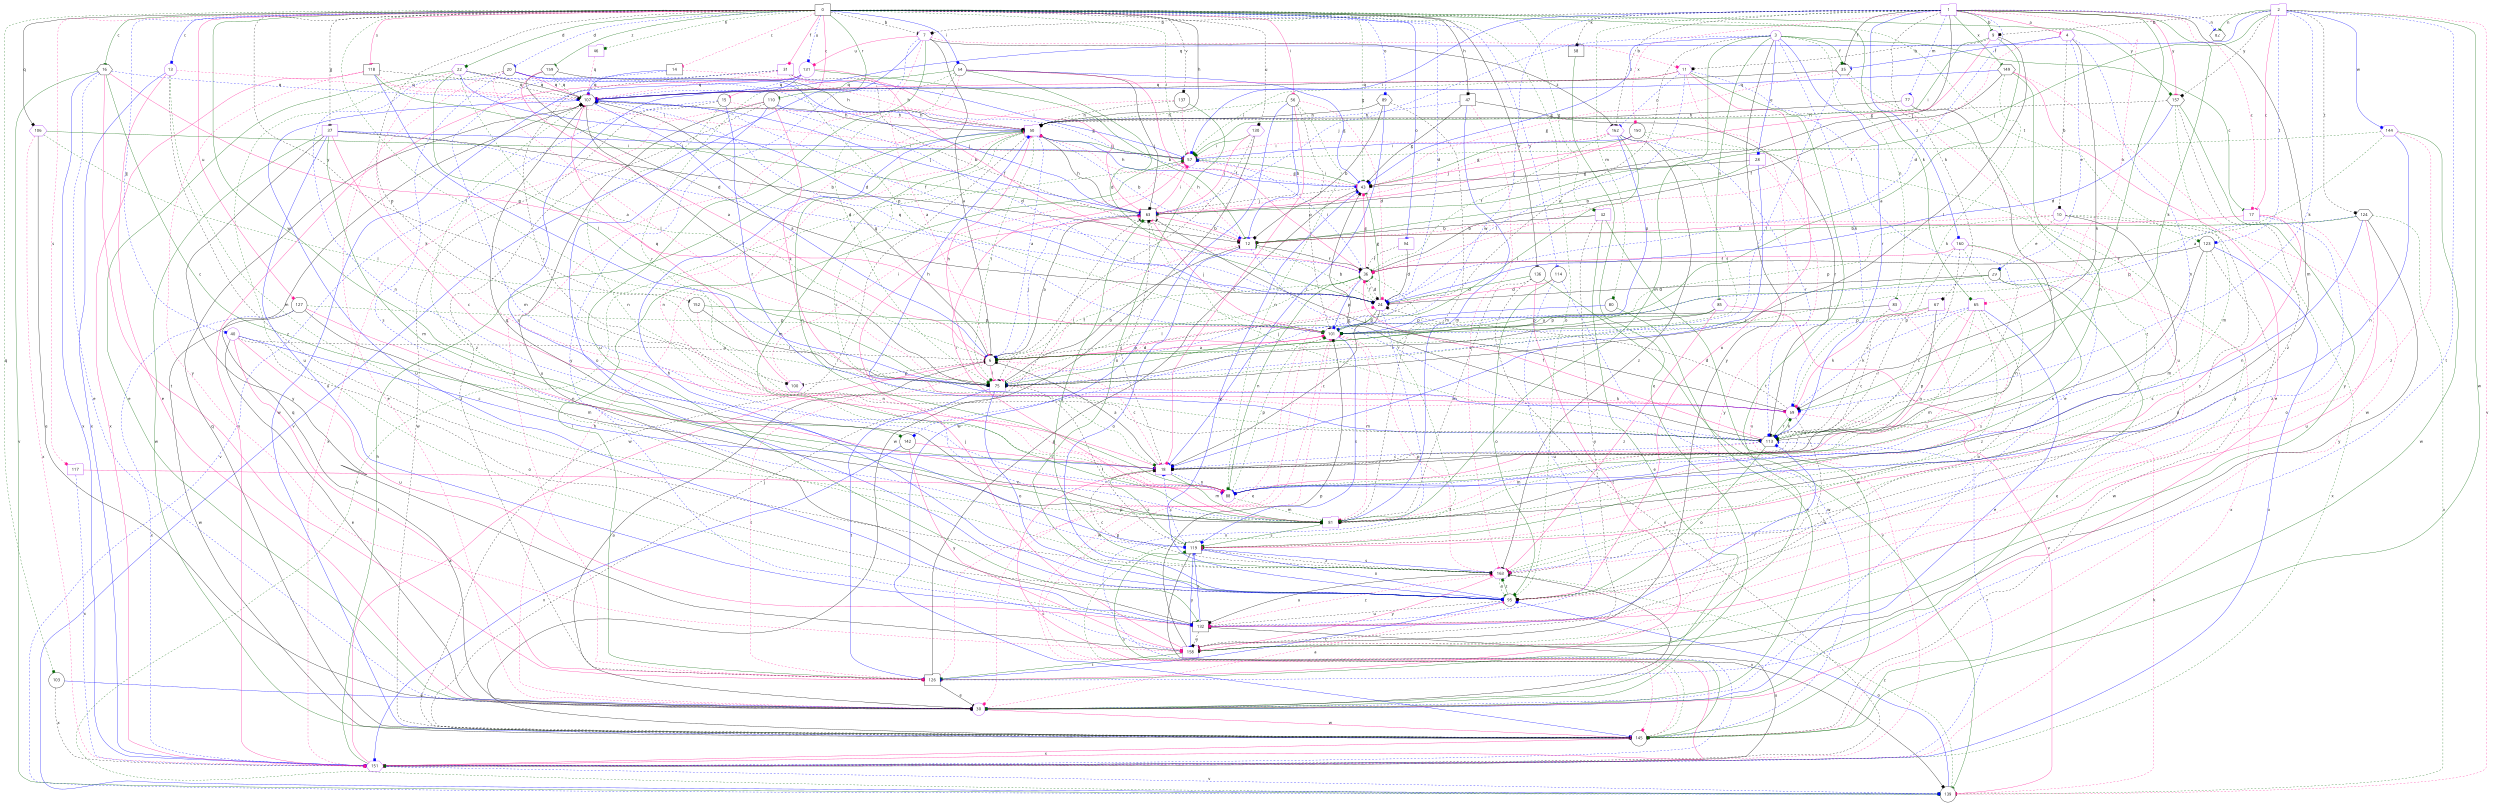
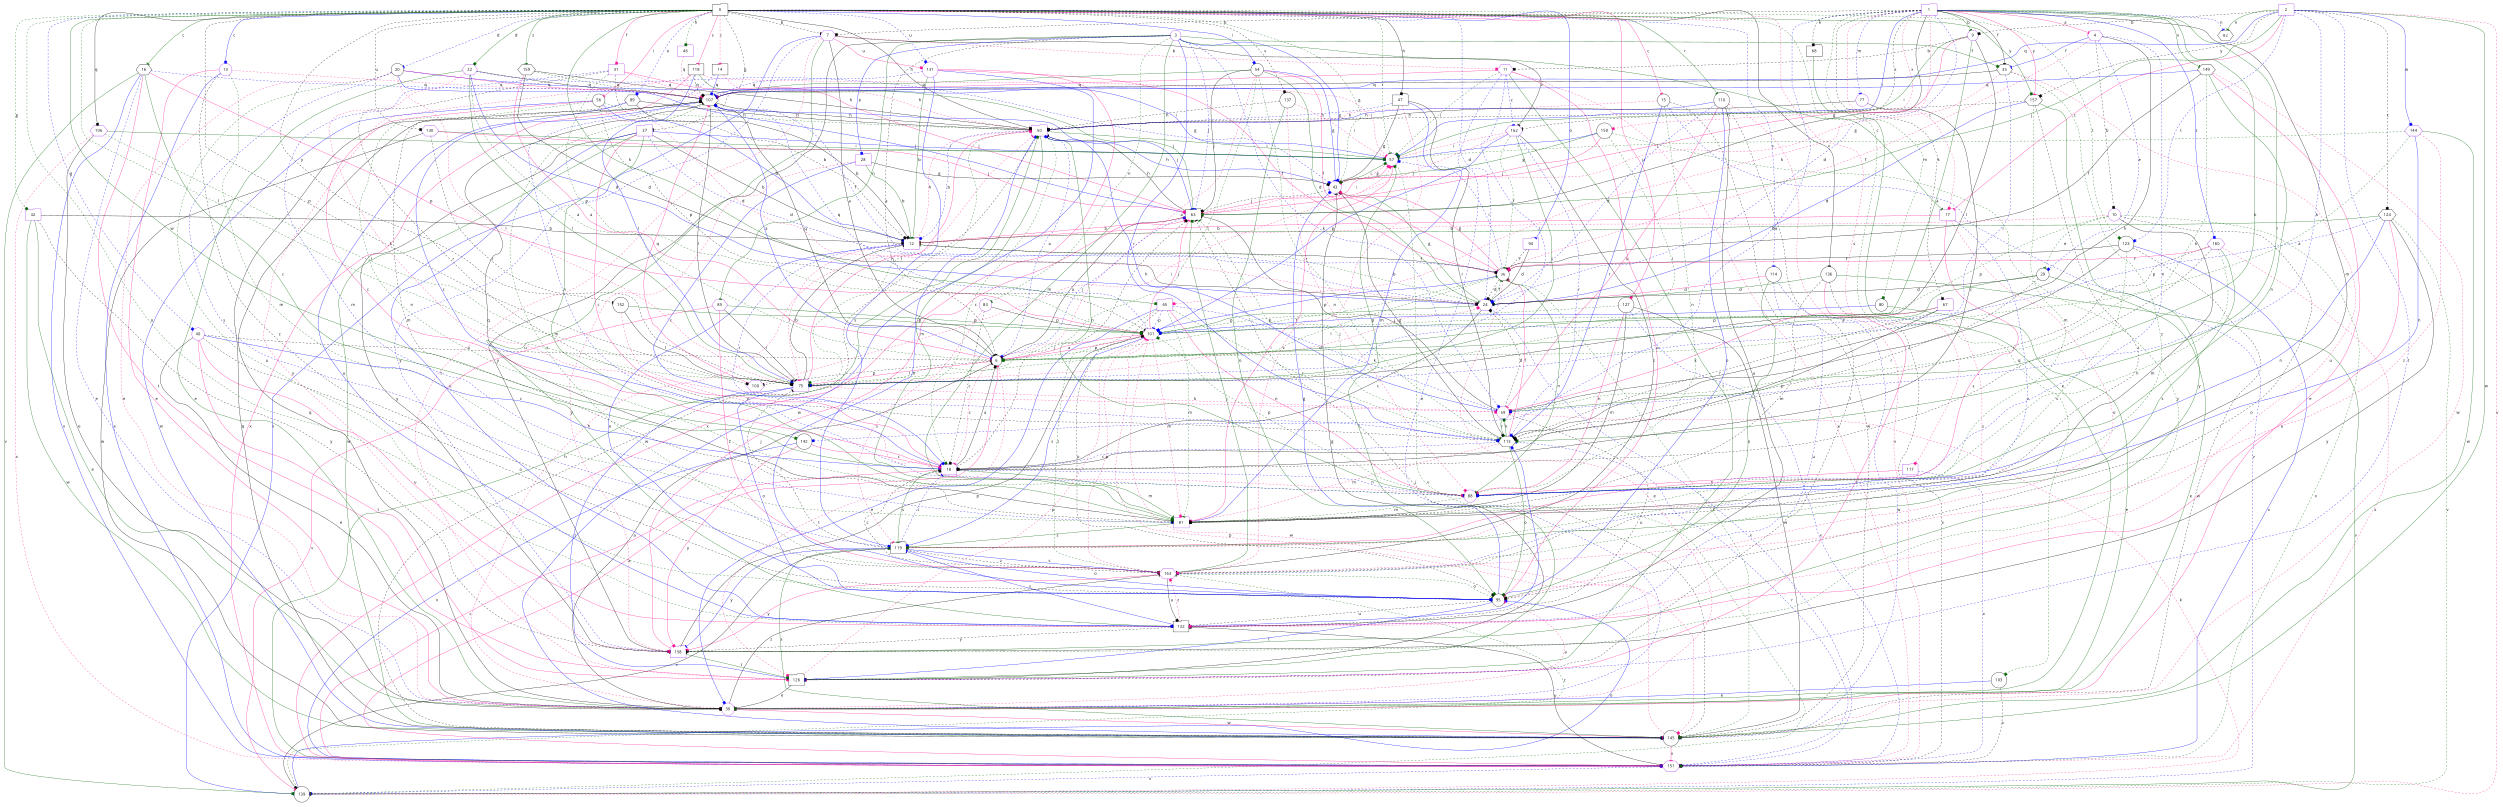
(1506, 588) -> none
